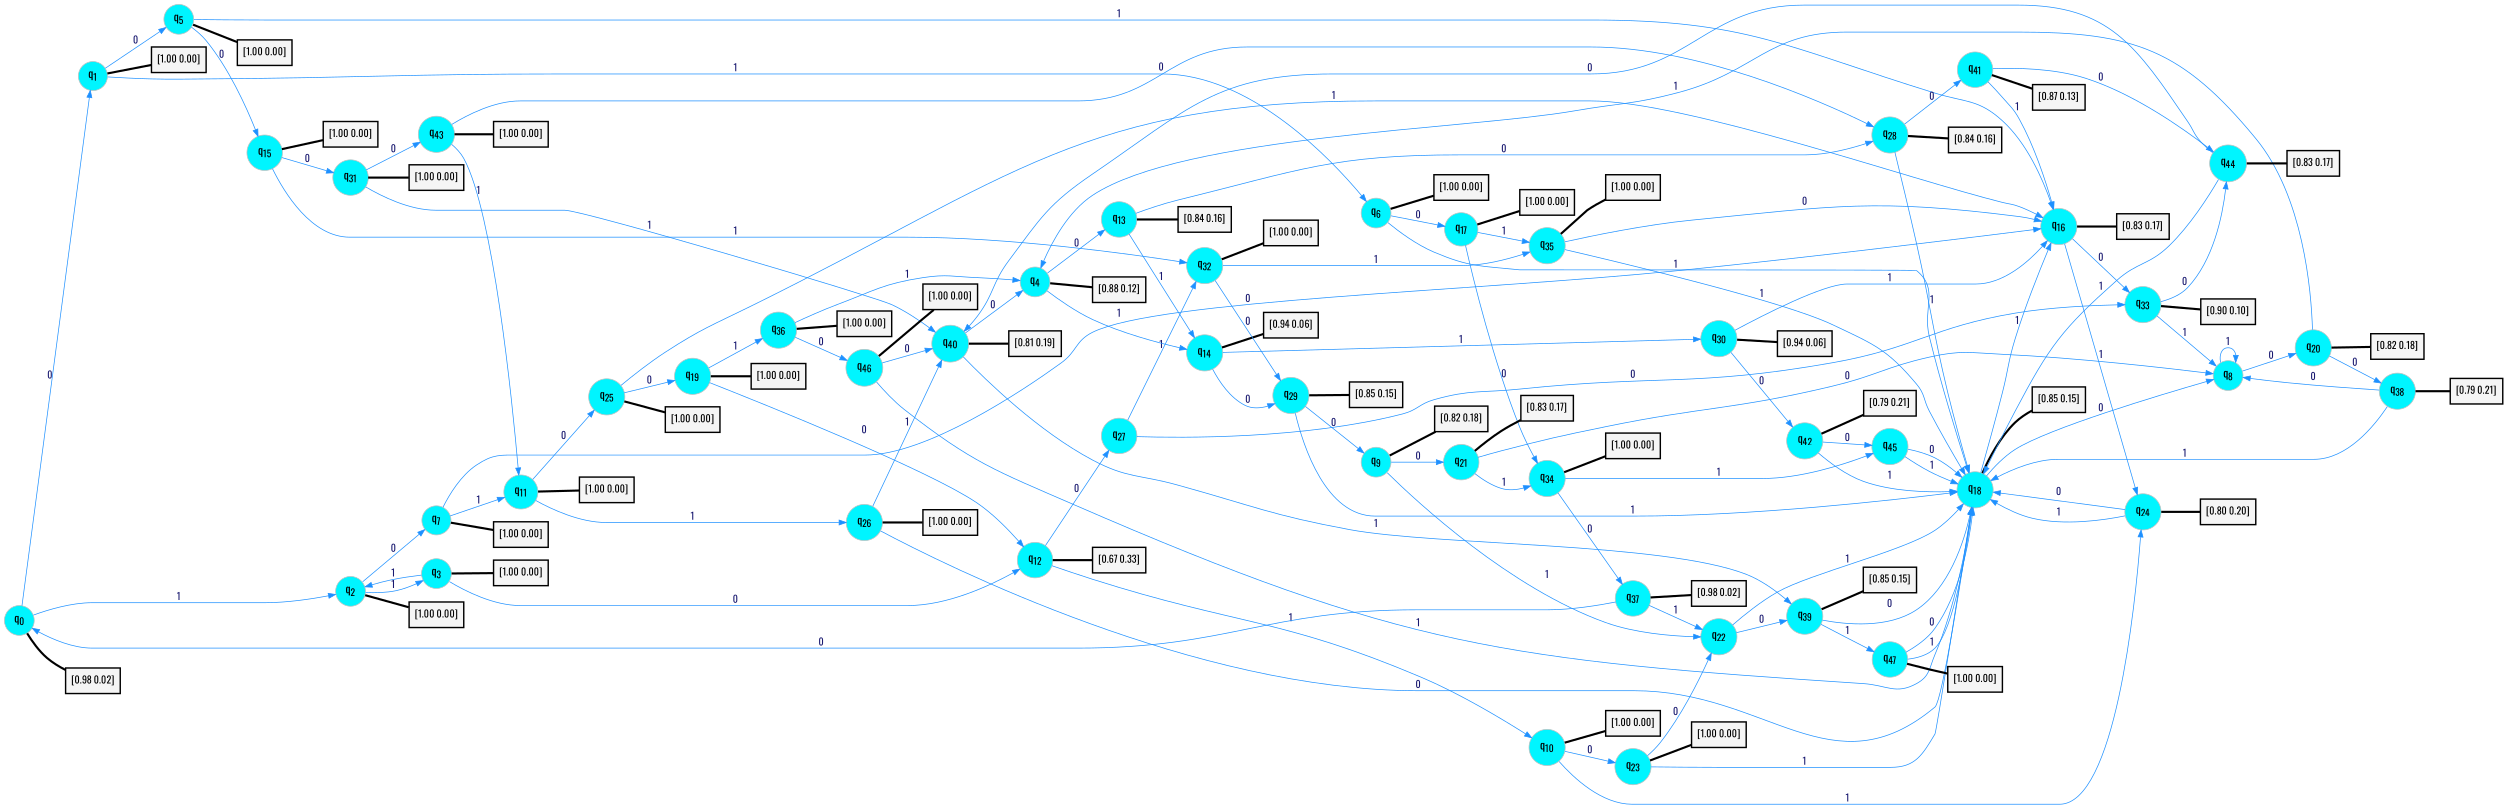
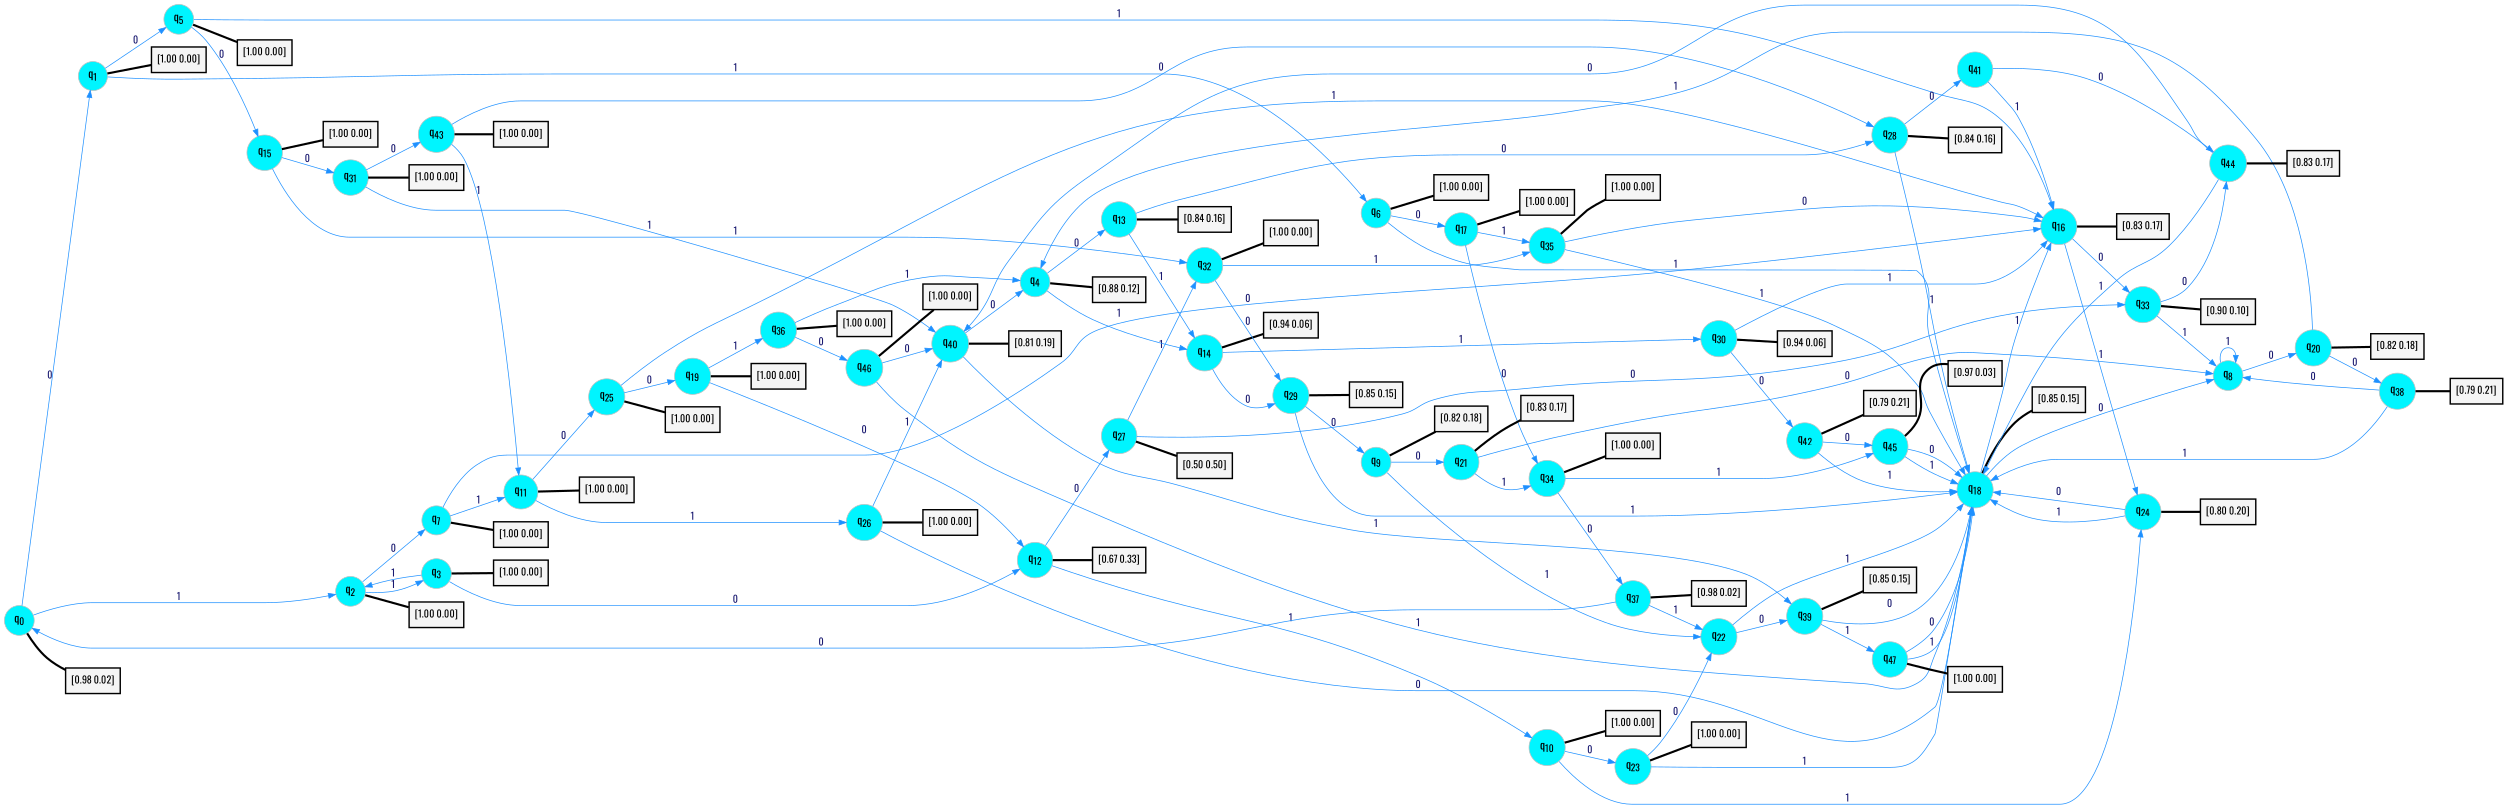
(2059, 97) -> none
none -> (1975, 373)
none -> (1205, 466)
